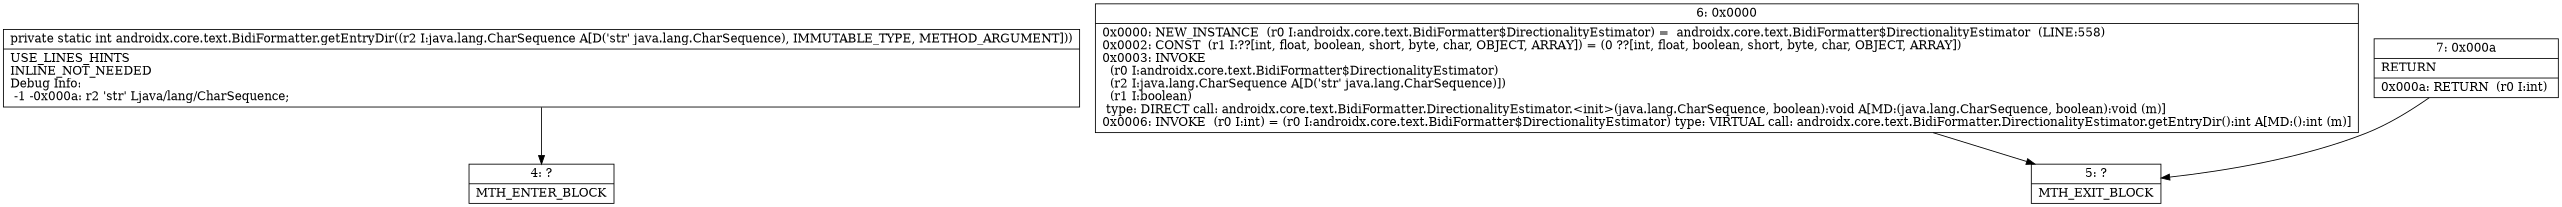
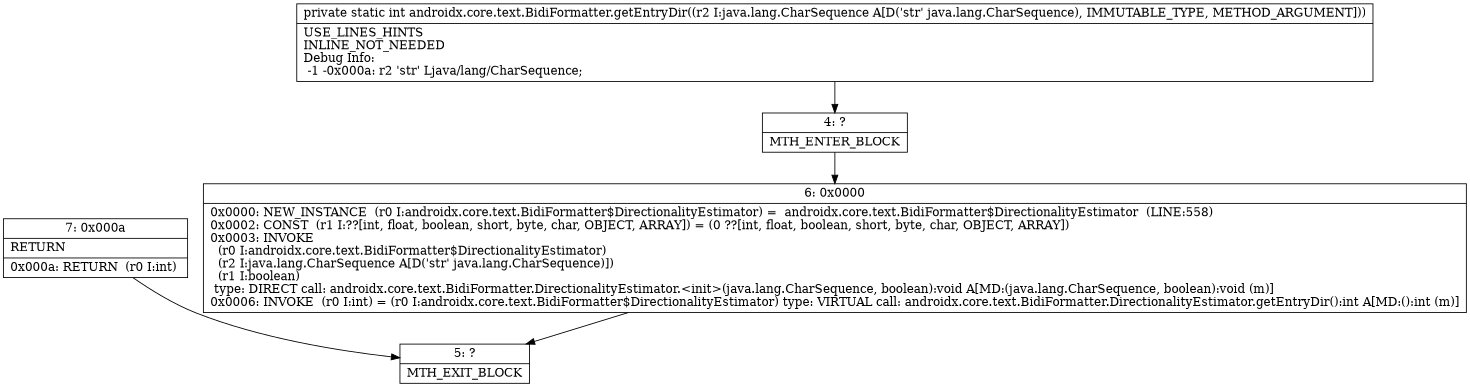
none -> (835, 164)
